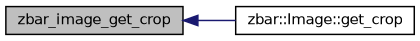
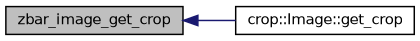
(325, 20) -> (325, 20)
